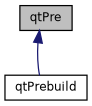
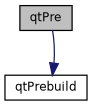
(38, 59) -> (54, 47)
